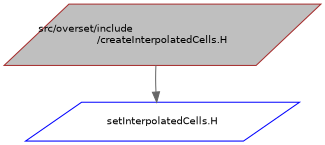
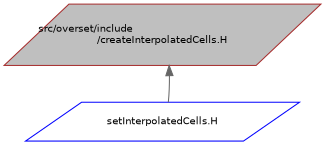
(156, 79) -> (169, 89)
